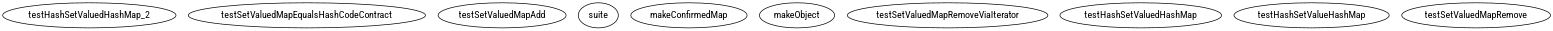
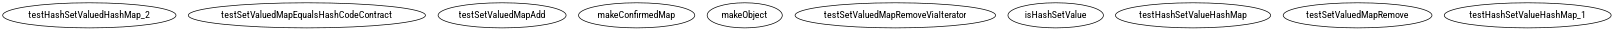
(598, 15) -> none
(1141, 15) -> (1056, 15)
none -> (1528, 15)
